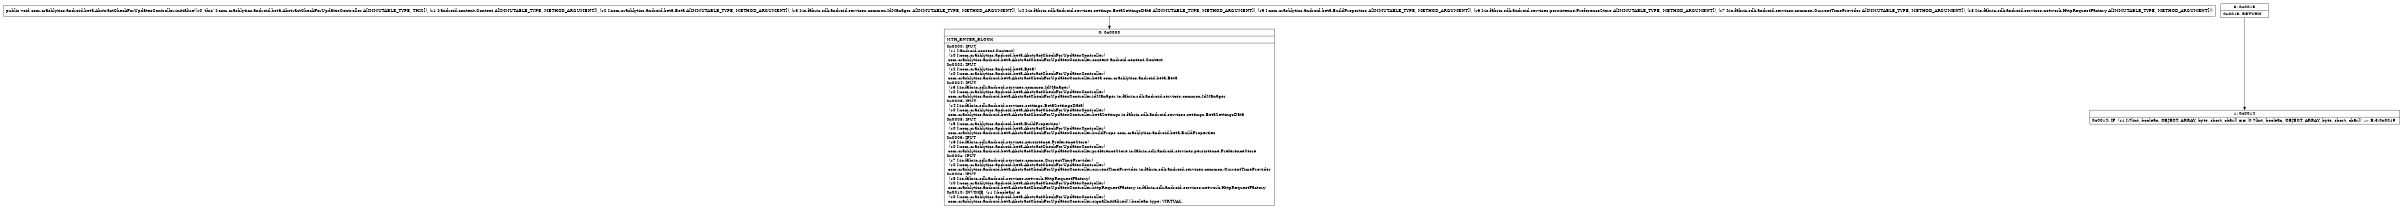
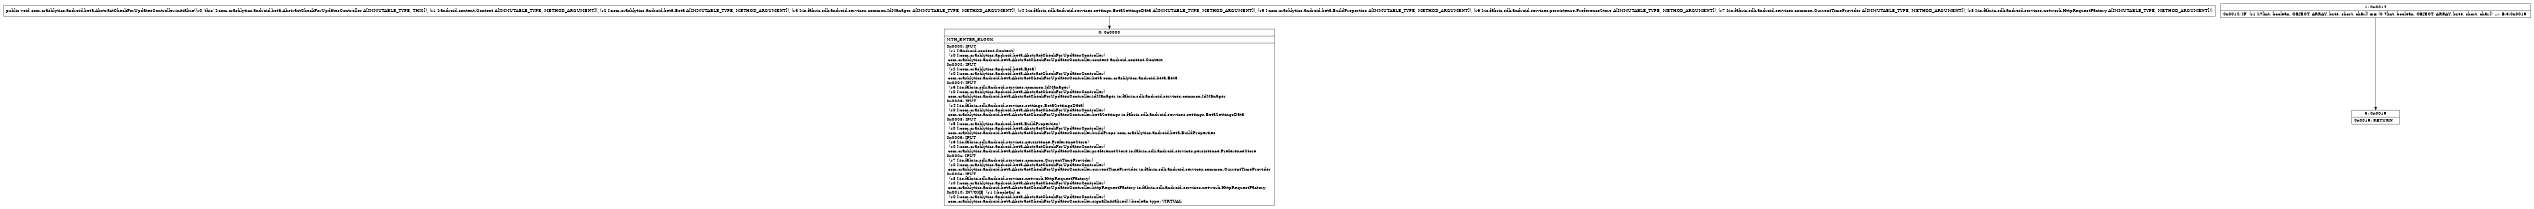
(2245, 62) -> (2376, 62)
